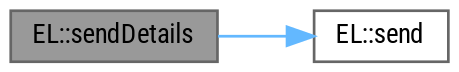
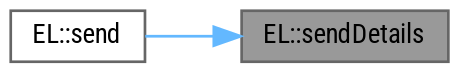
(252, 36) -> (179, 36)
